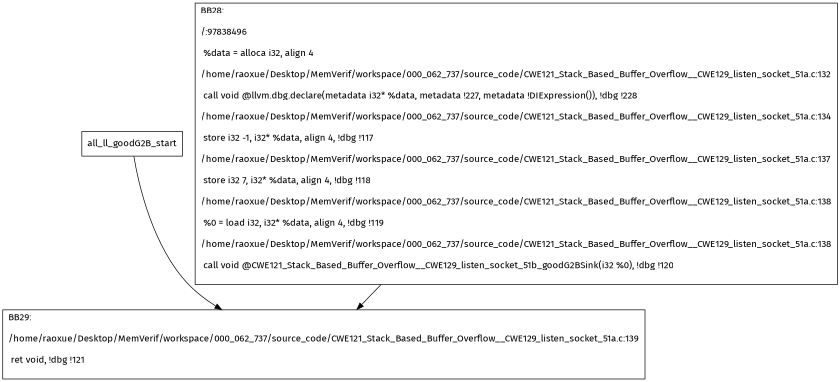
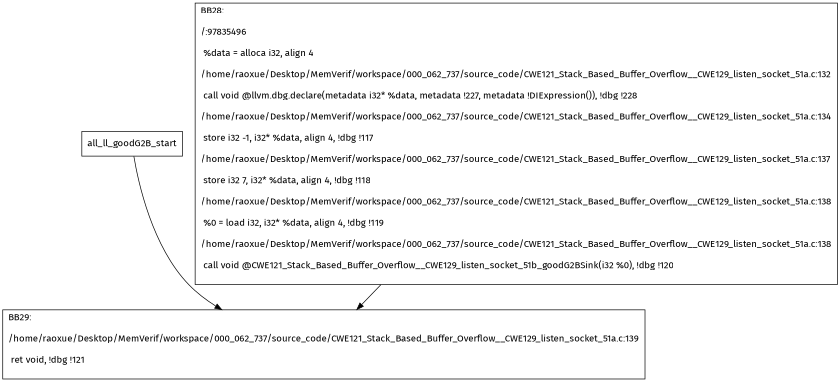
(224, 32) -> (224, 32)
